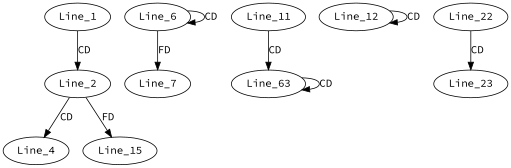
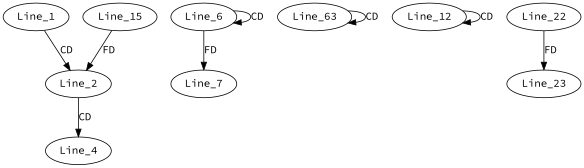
(268, 17) -> none
(477, 50) -> (550, 50)
(97, 114) -> (101, 47)
